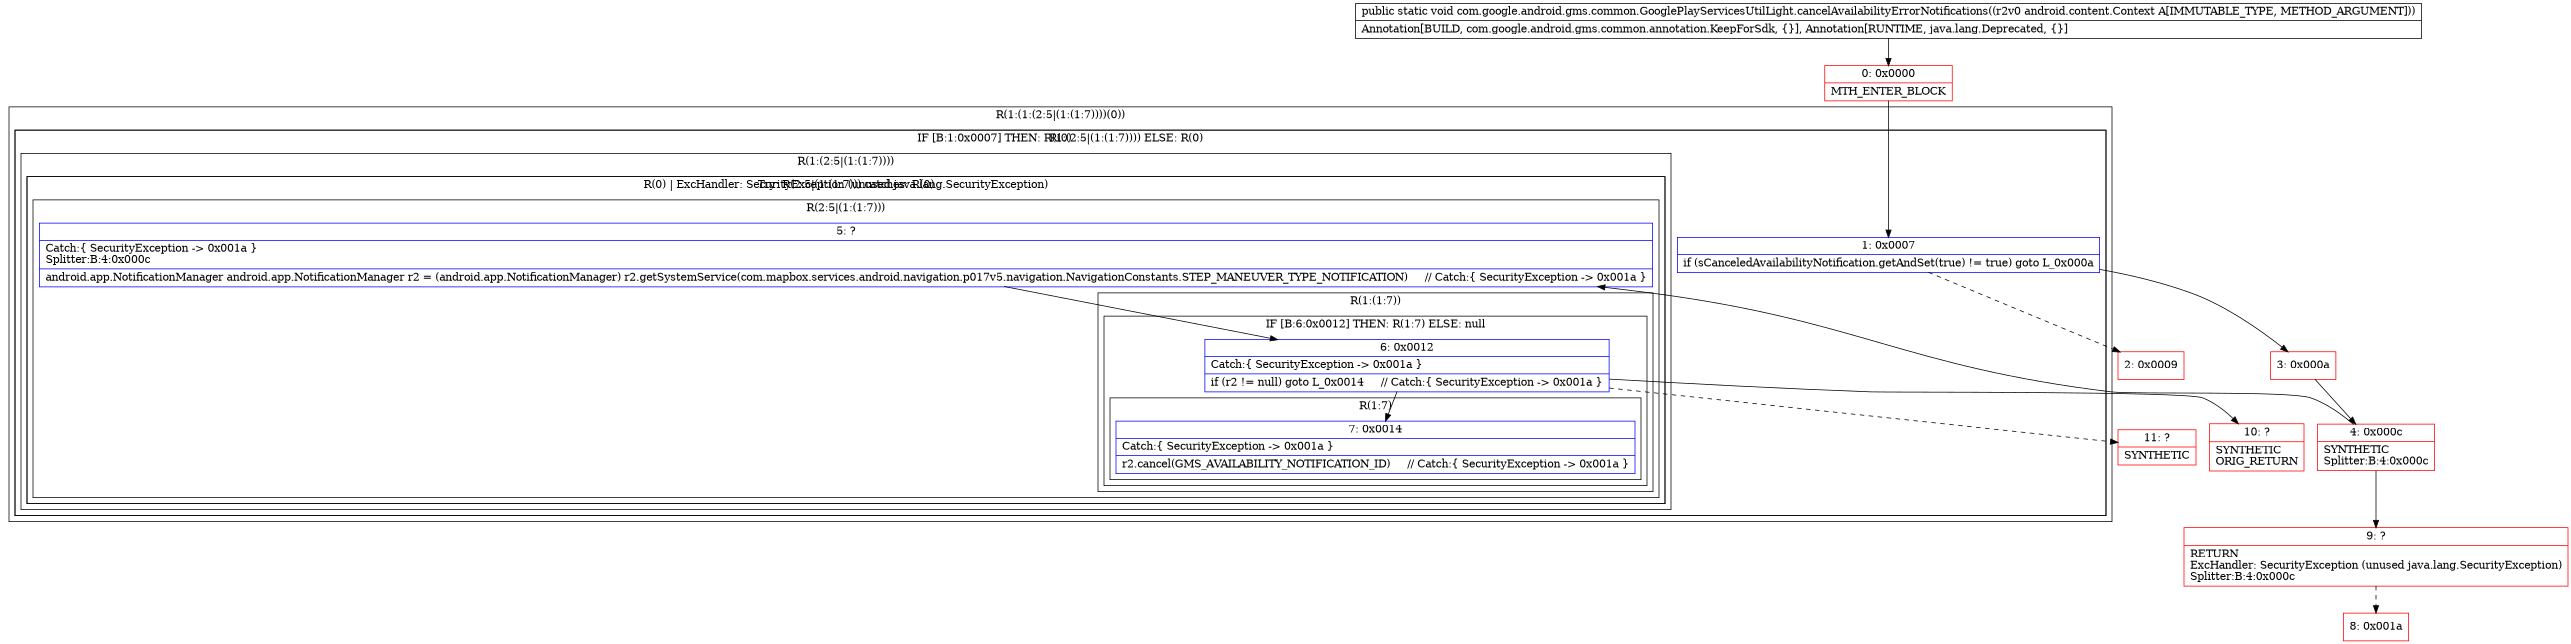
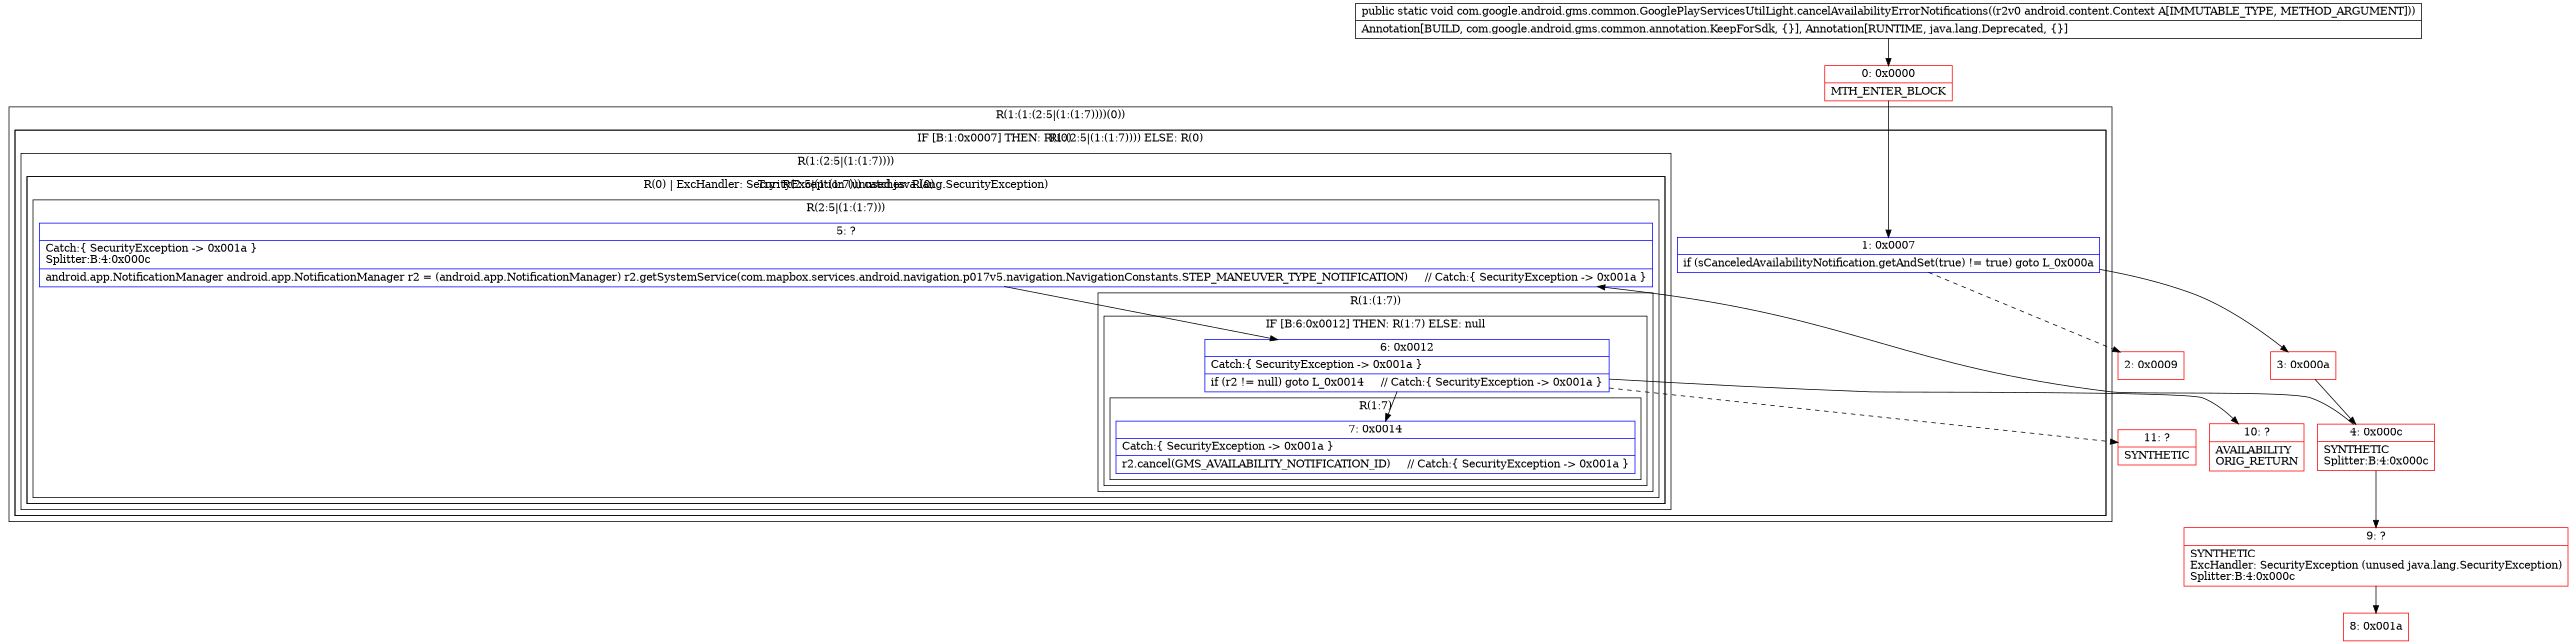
(2248, 450) -> (2253, 450)
(2214, 554) -> (2223, 554)
(2376, 596) -> (2376, 596)
